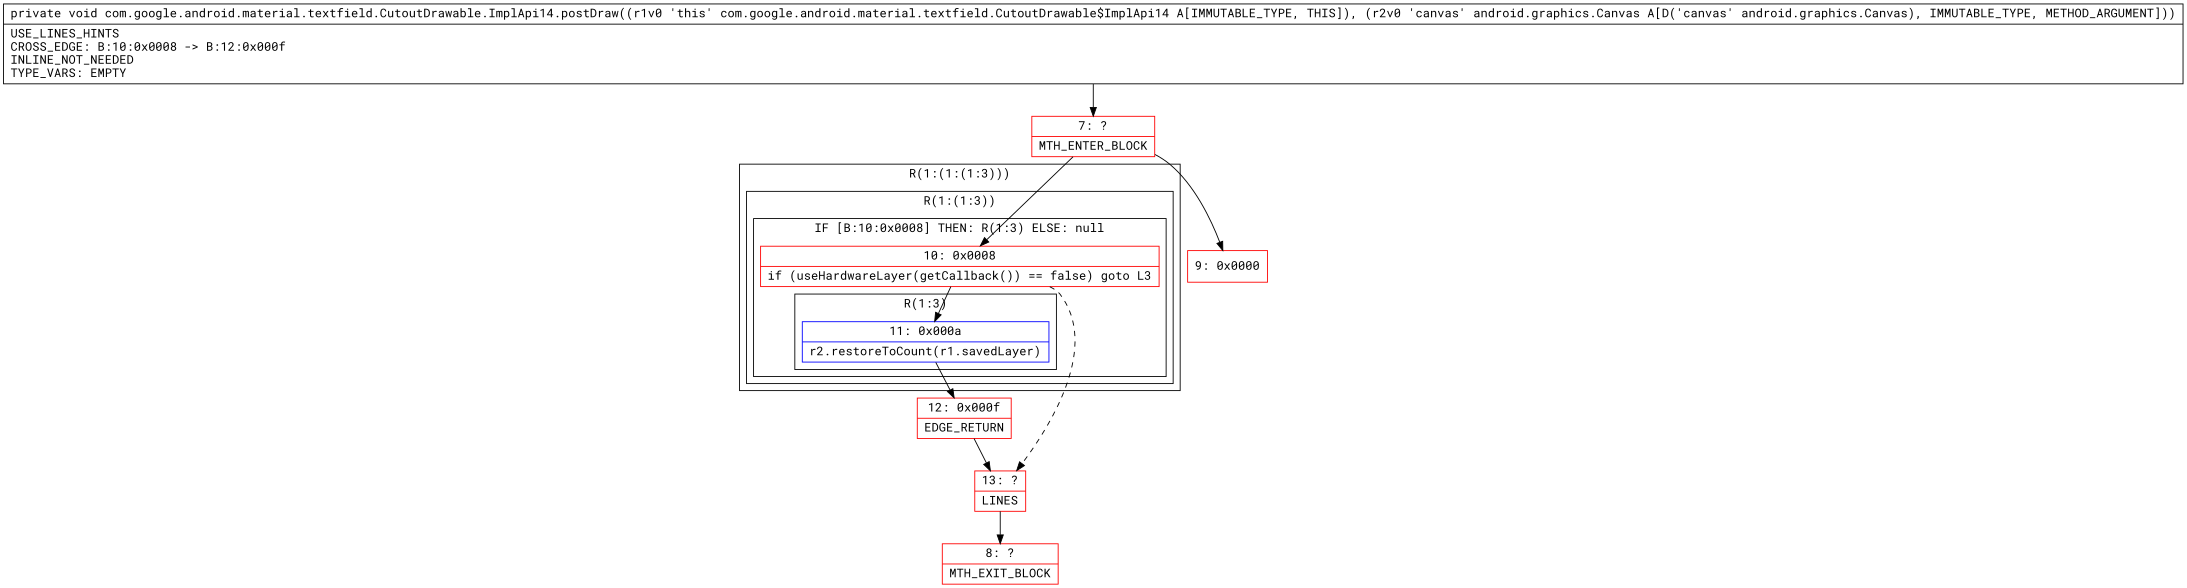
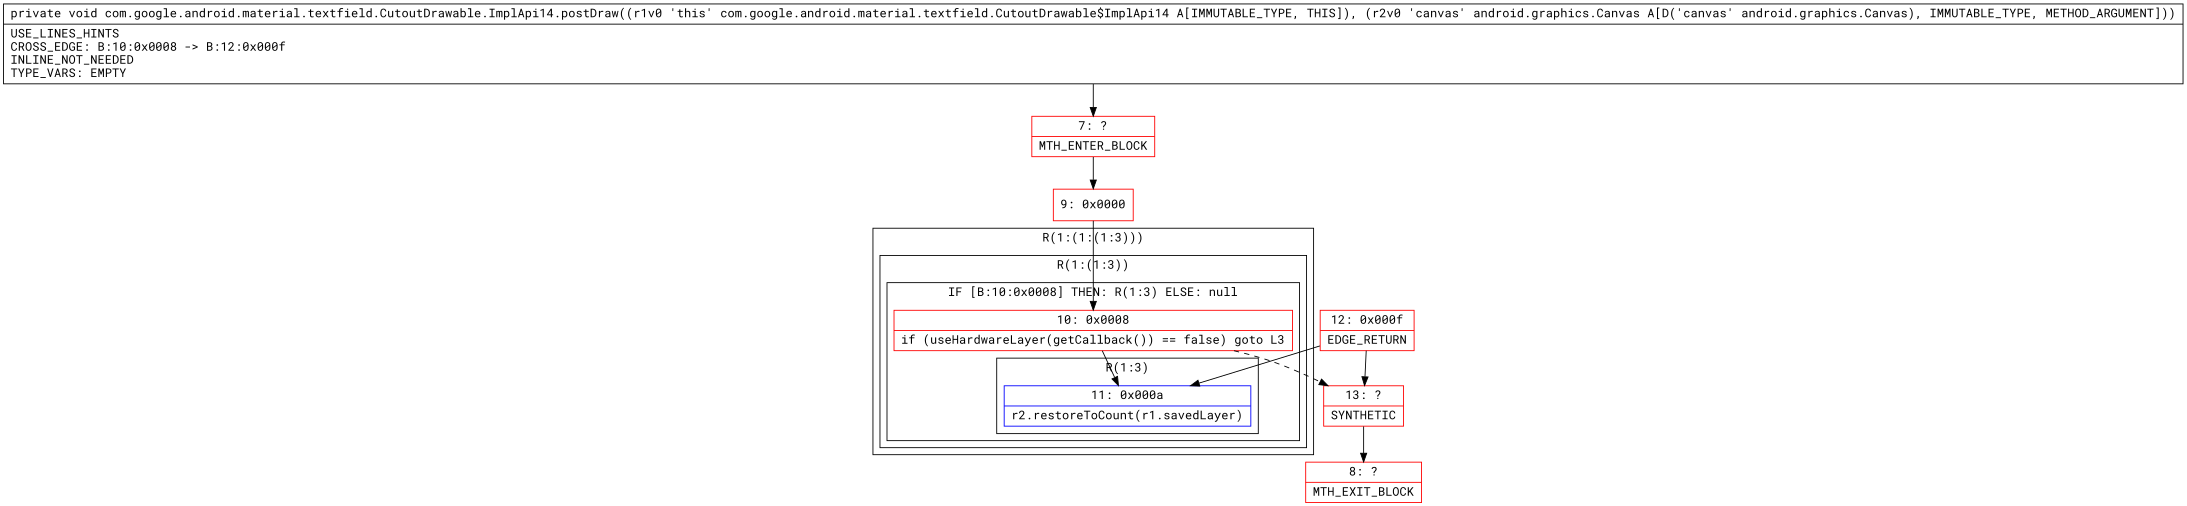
(1030, 198) -> (1093, 261)
(943, 376) -> (1250, 367)
(1000, 501) -> (1364, 416)
